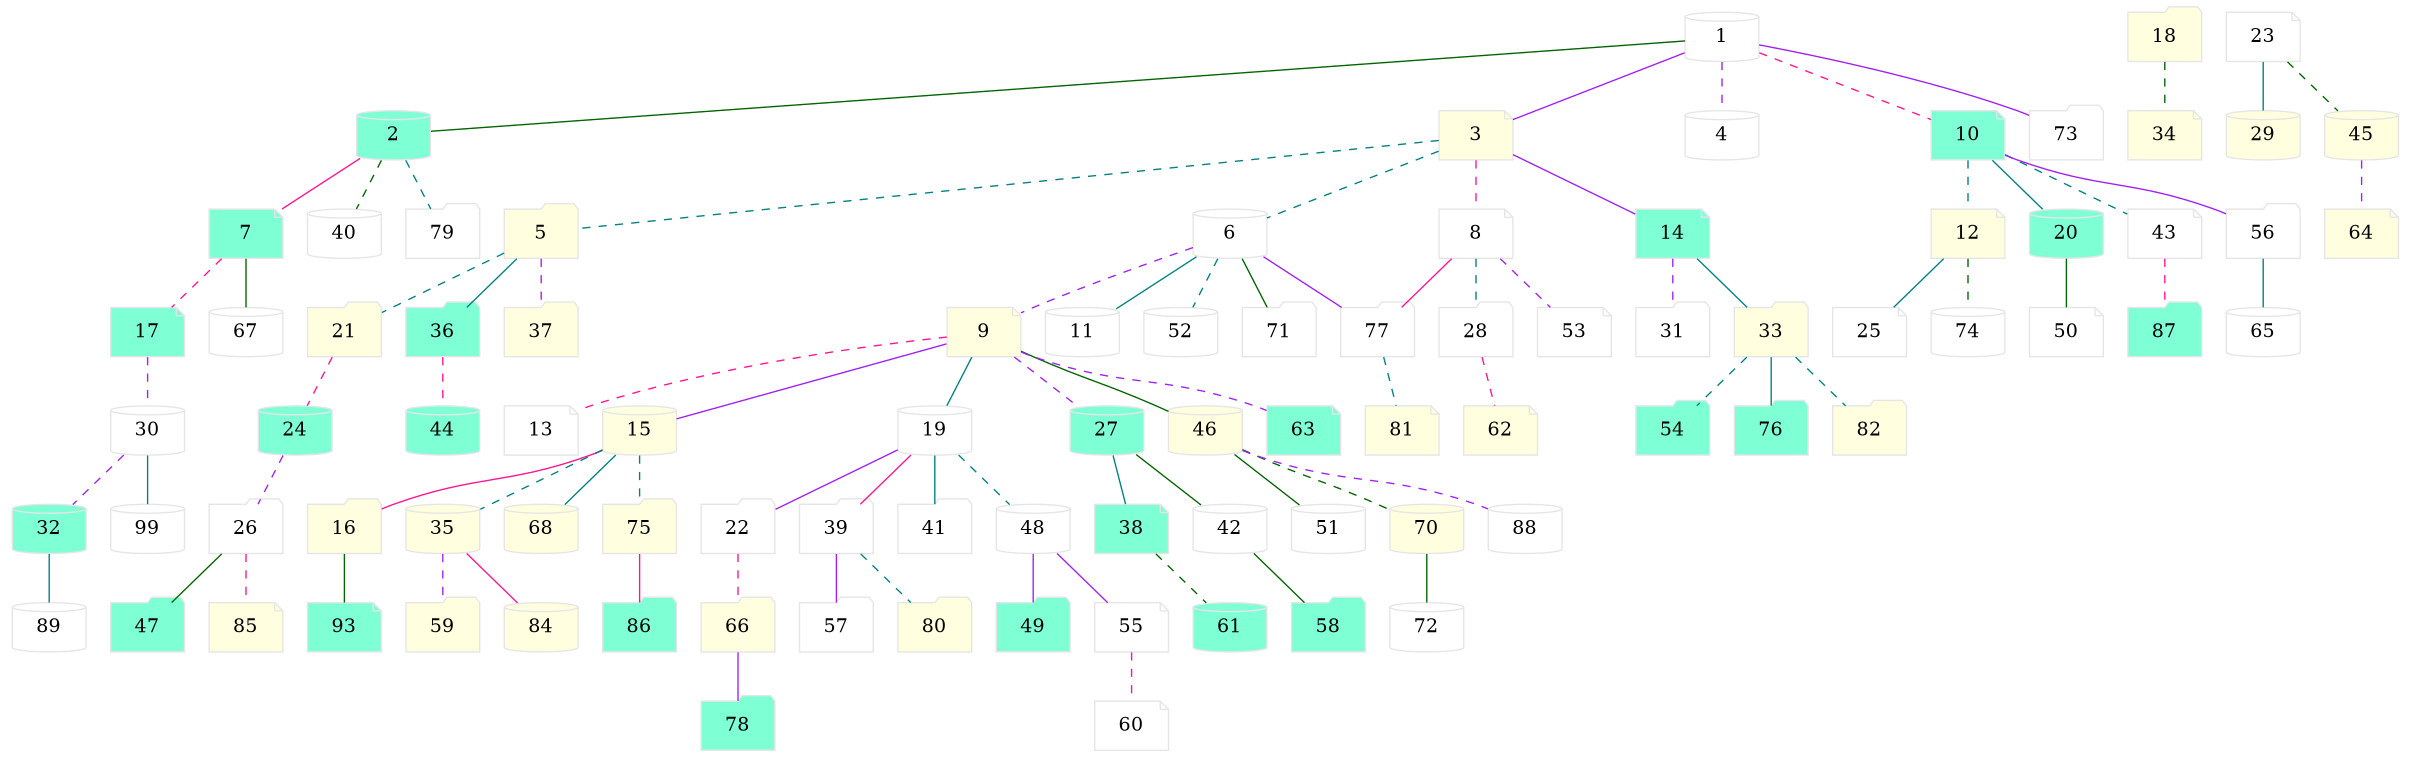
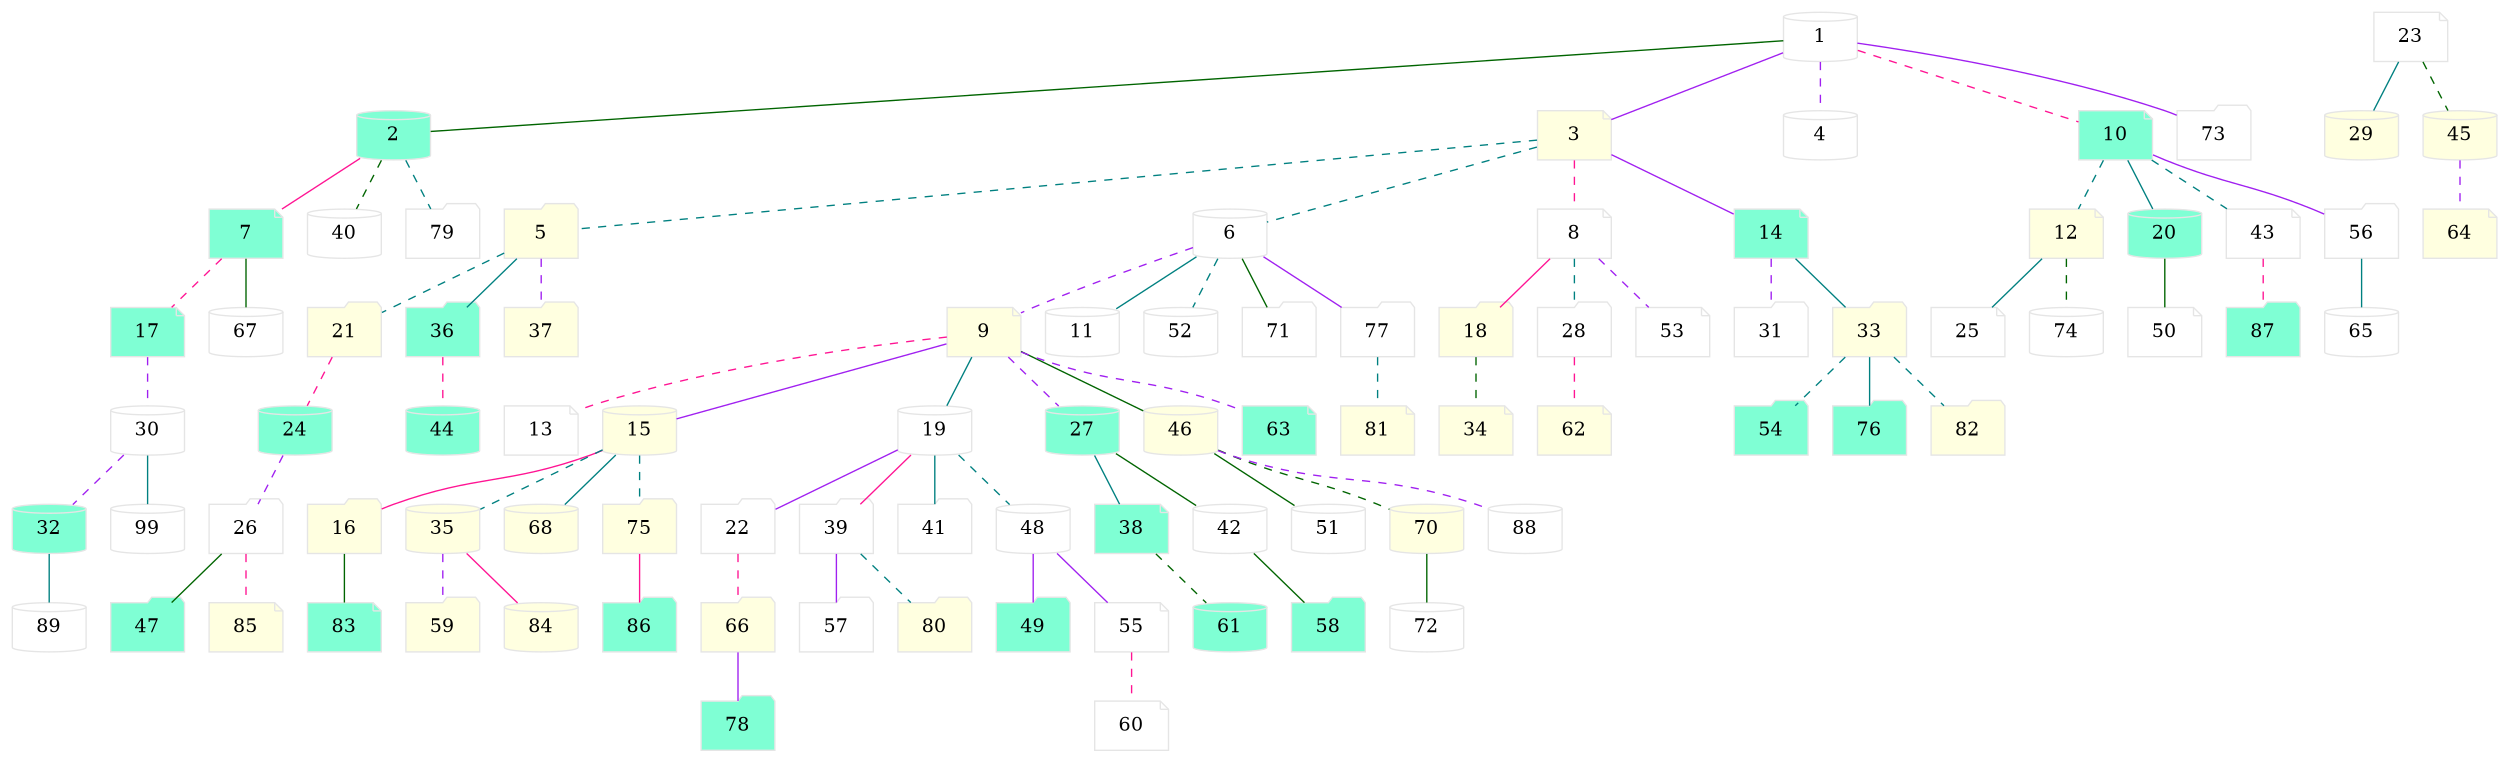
(1427, 283) -> (1525, 283)
(344, 627) -> (344, 627)
